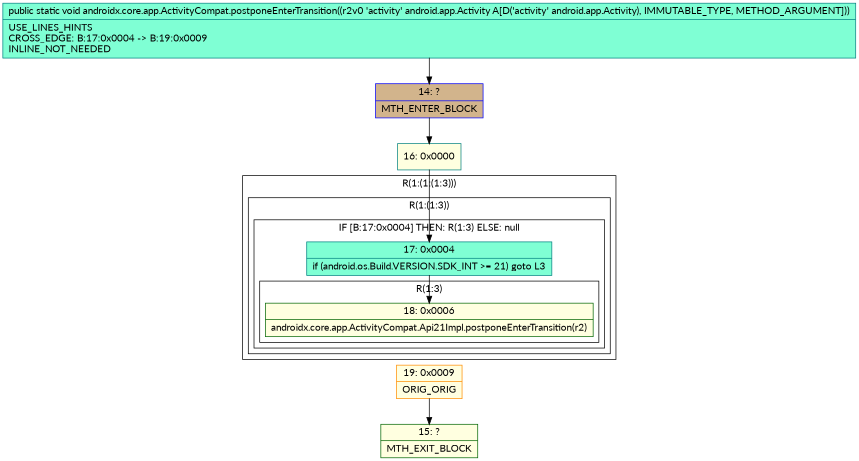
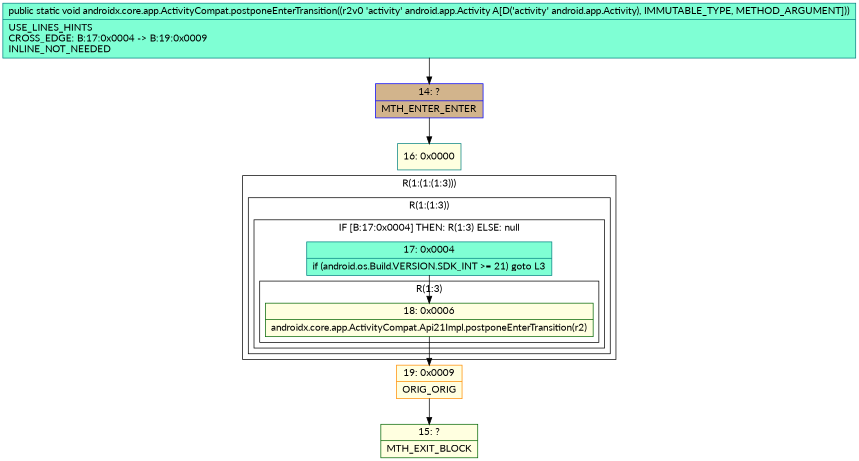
(429, 109) -> (429, 109)
(429, 202) -> none
none -> (429, 347)
